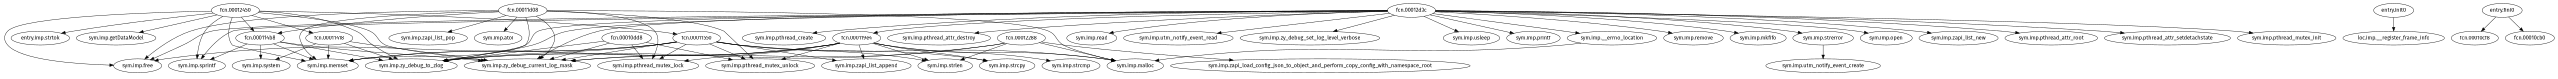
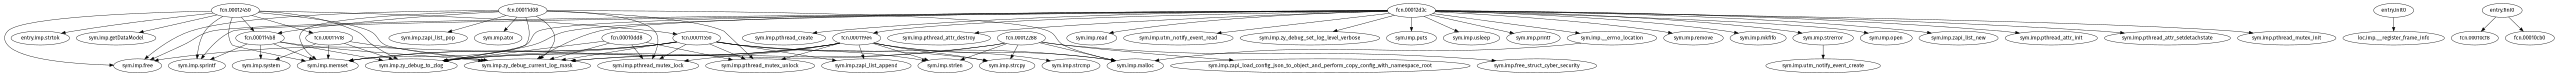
none -> (1411, 38)
(2051, 38) -> (2051, 38)
none -> (1016, 49)
none -> (1537, 66)
